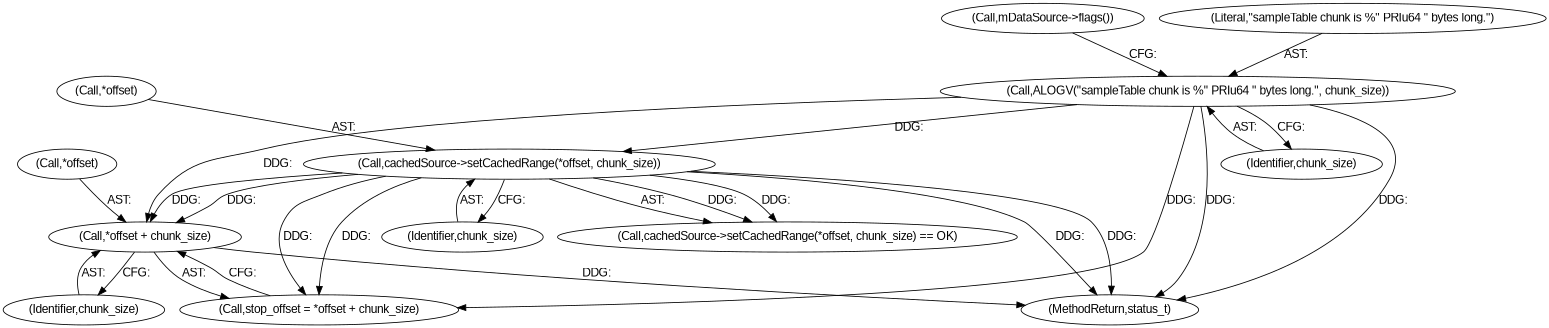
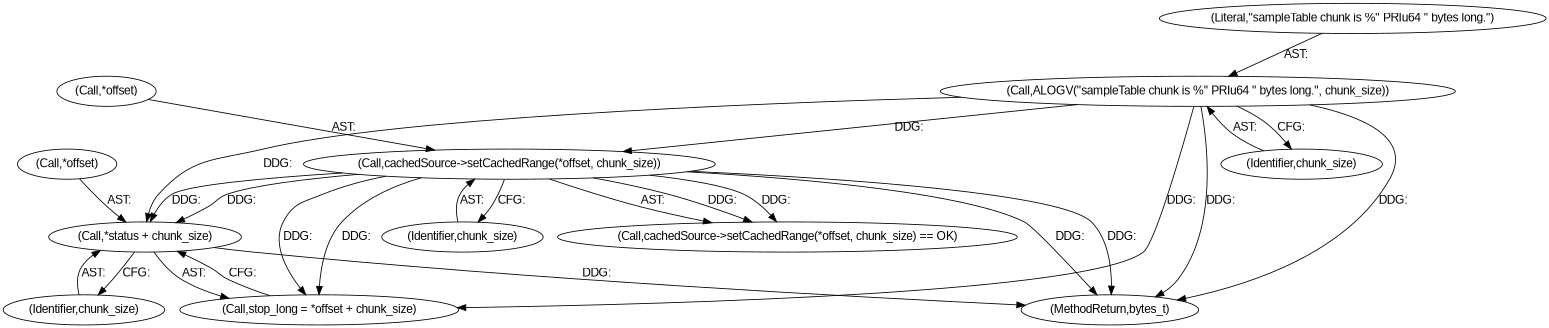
(1043, 18) -> none
(145, 237) -> (145, 237)
(319, 310) -> (319, 310)
(1110, 310) -> (1110, 310)
